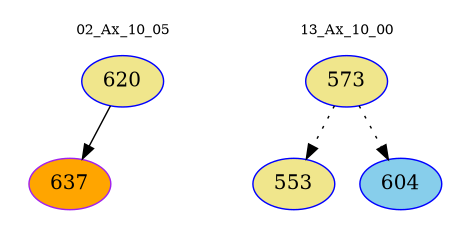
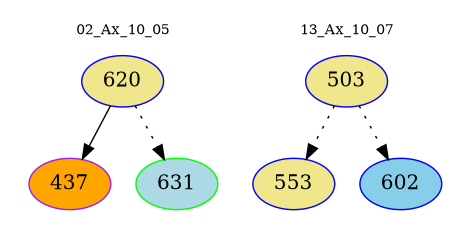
(347, 31) -> (347, 31)
(347, 81) -> (347, 81)
(70, 184) -> (70, 184)
none -> (177, 184)
(401, 184) -> (401, 184)
